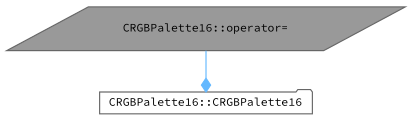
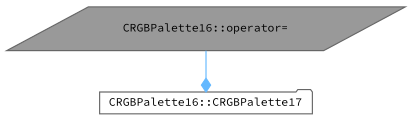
(206, 103) -> (206, 103)
